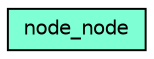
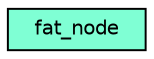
(77, 30) -> (77, 30)
